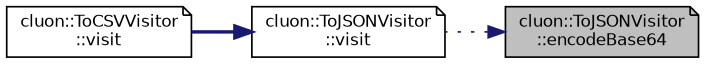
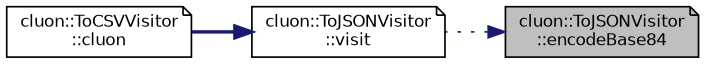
(99, 32) -> (99, 32)
(602, 32) -> (602, 32)
